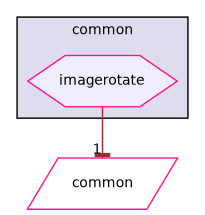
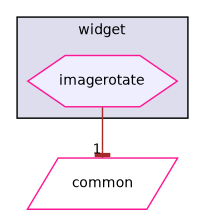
(102, 31) -> (102, 31)
